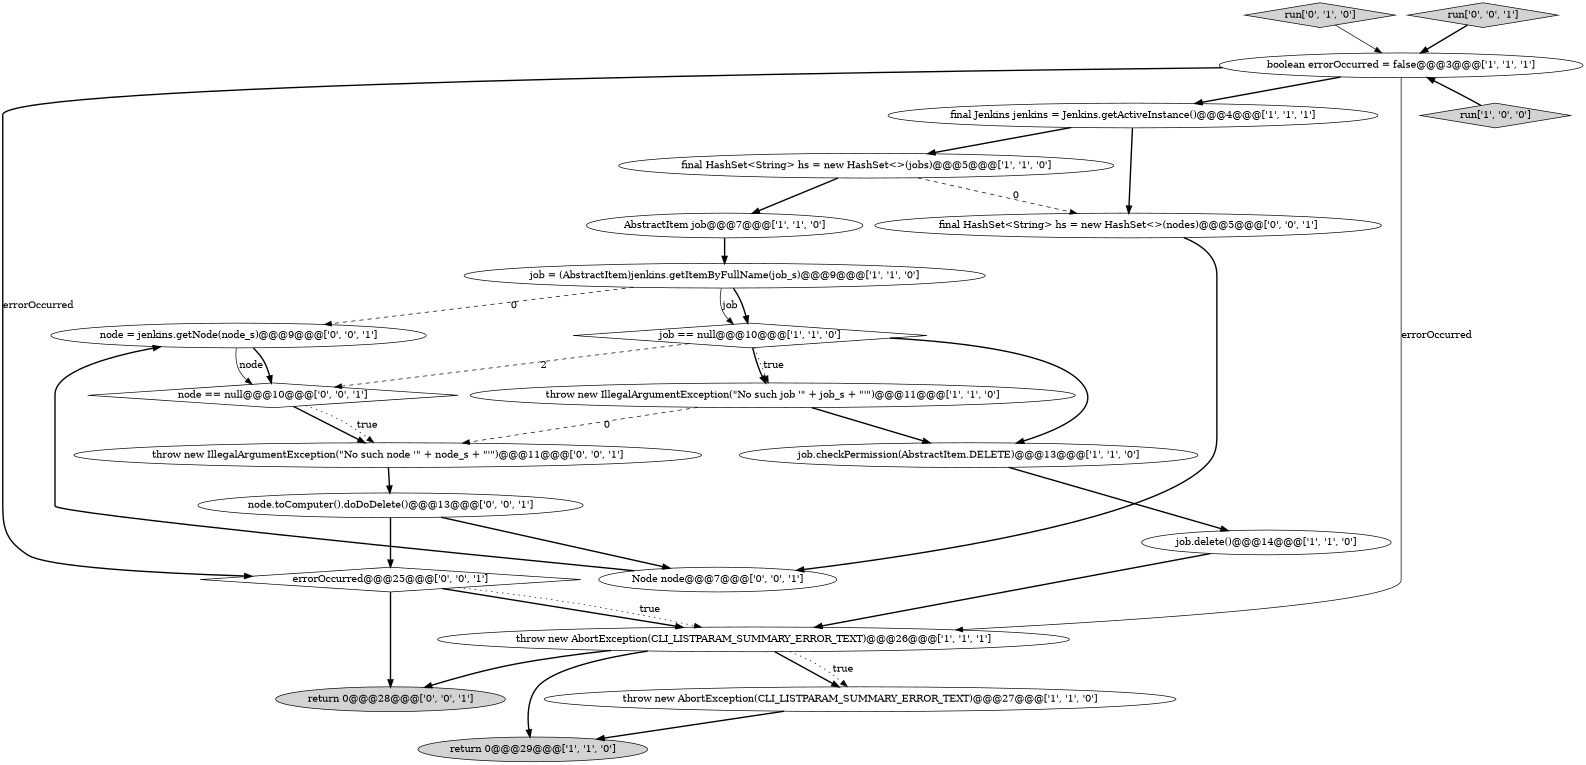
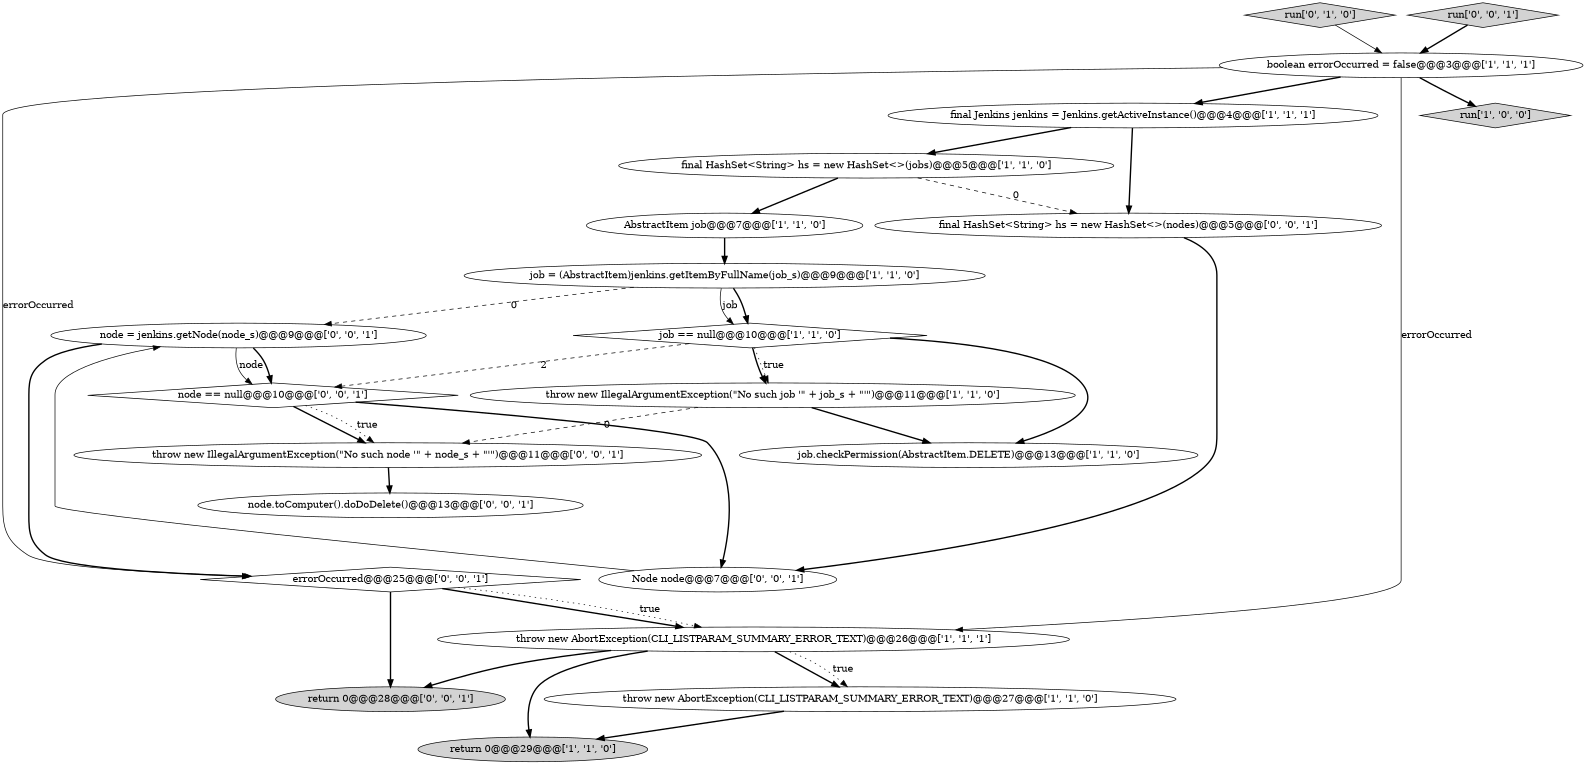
(278, 88) -> (278, 88)
(1457, 93) -> (1444, 91)
(232, 530) -> (232, 530)
(390, 539) -> (29, 527)
(552, 542) -> (570, 421)
(1266, 542) -> none
